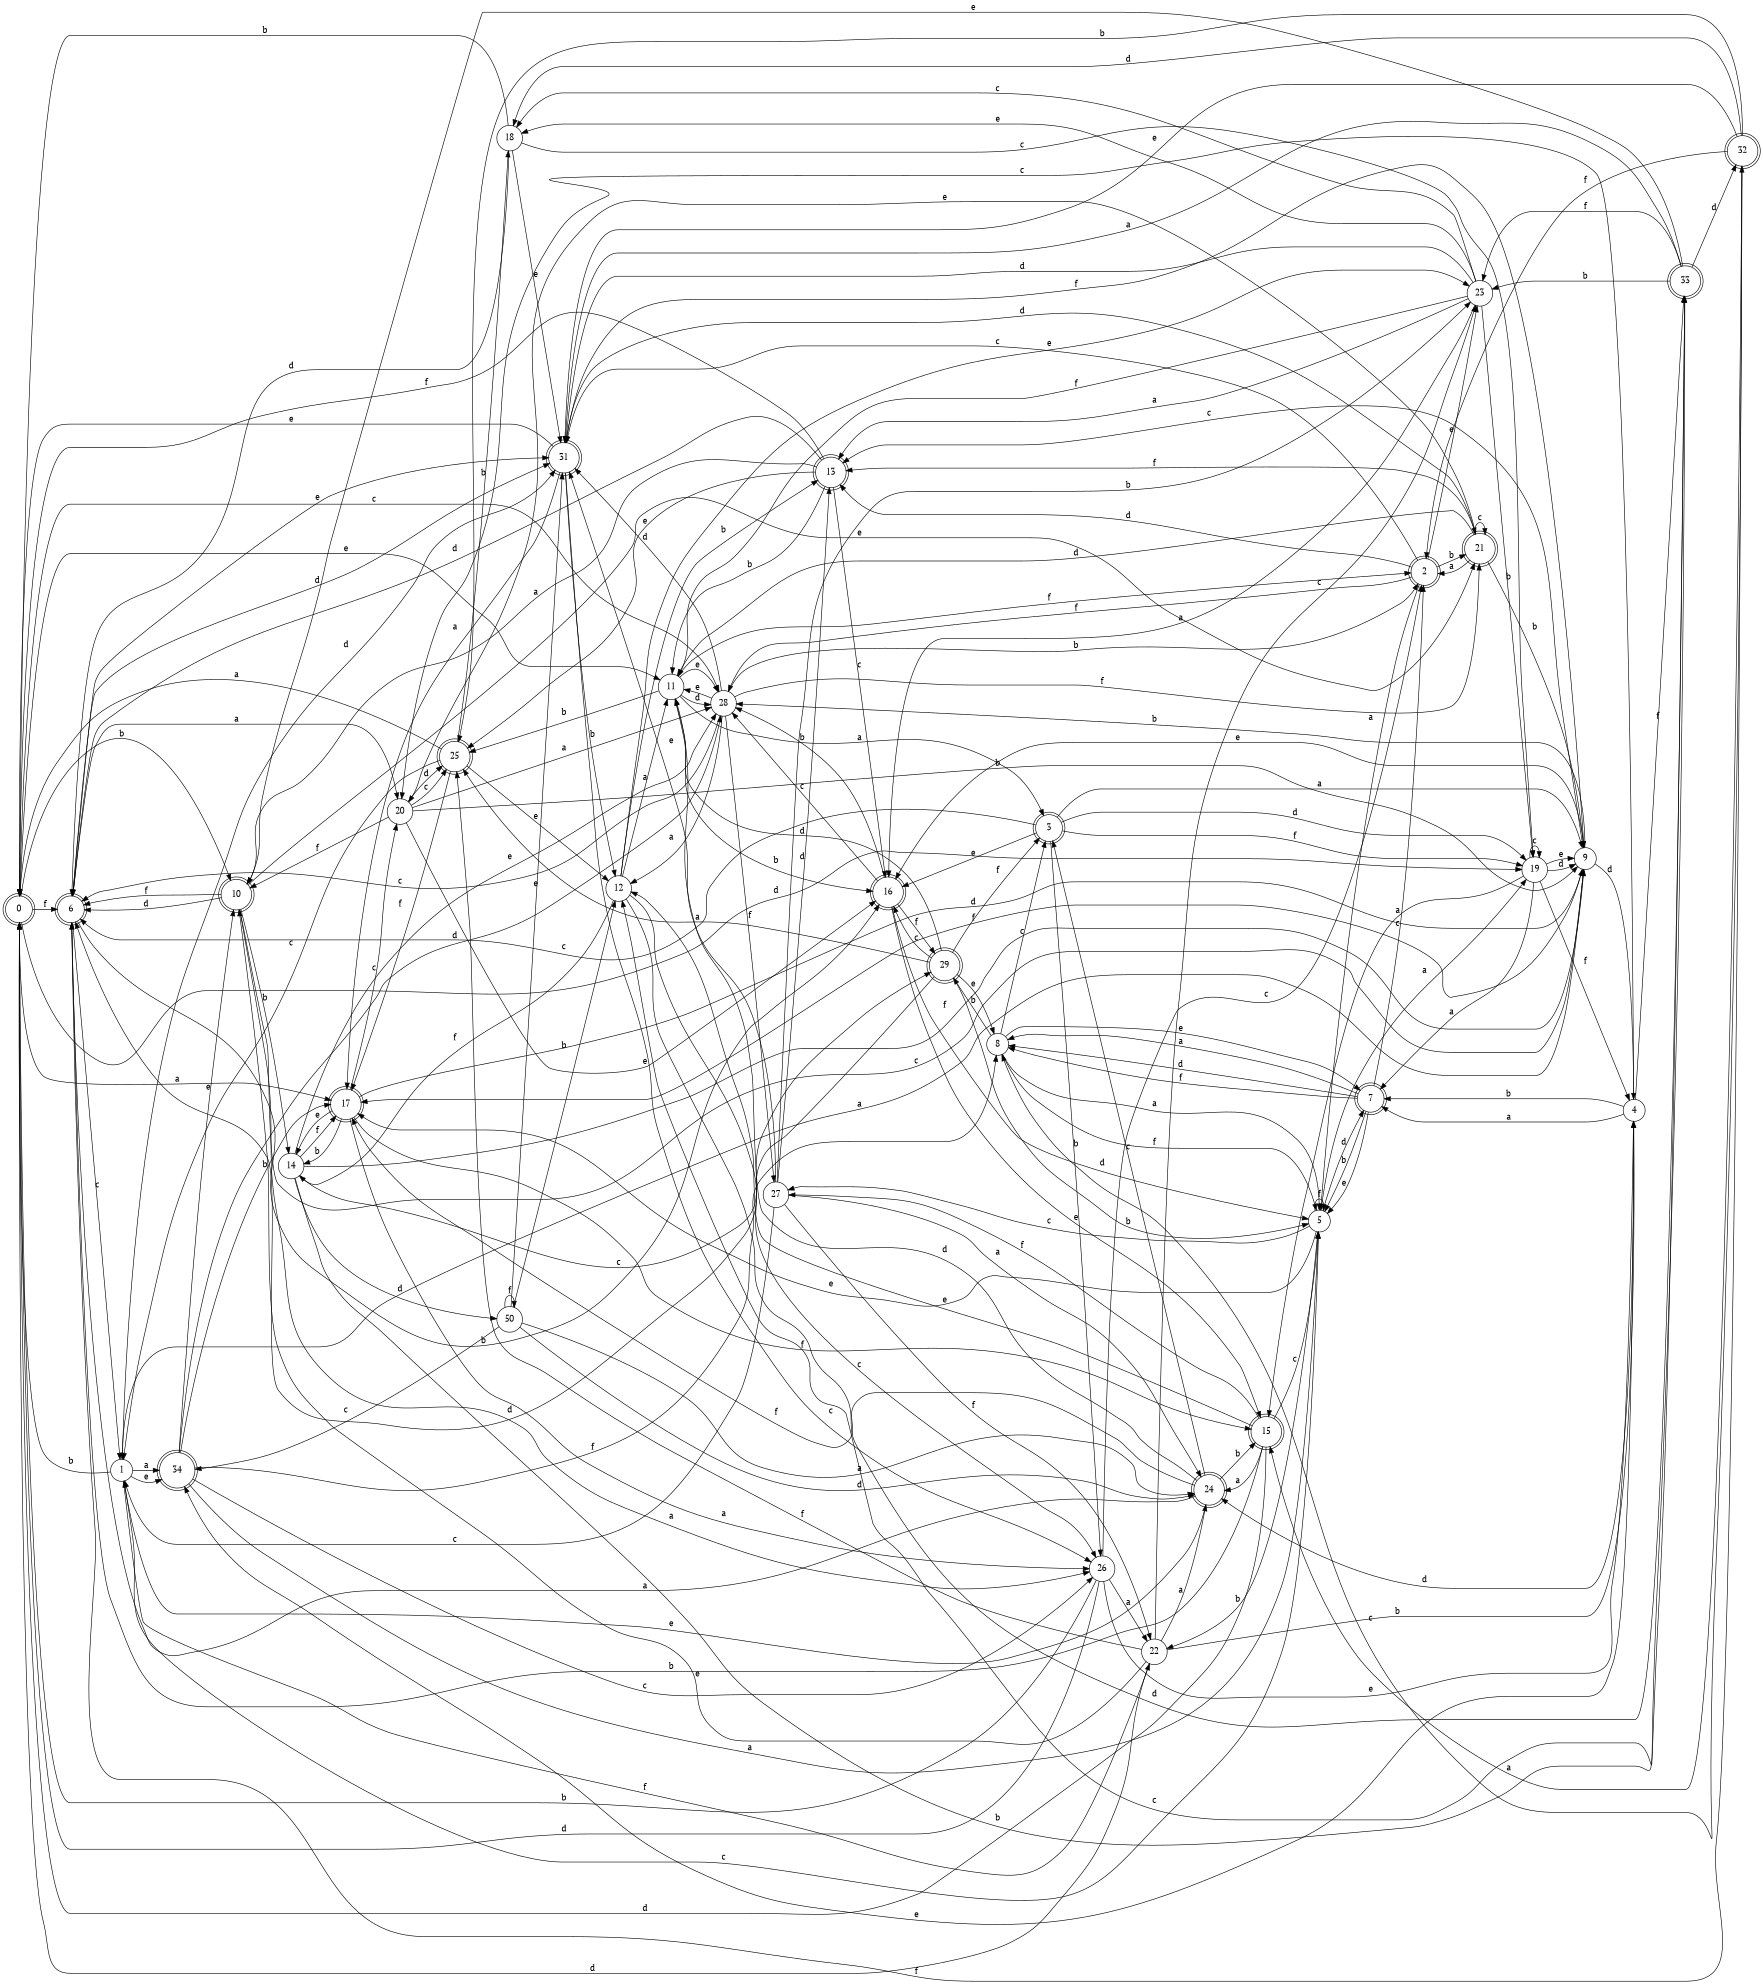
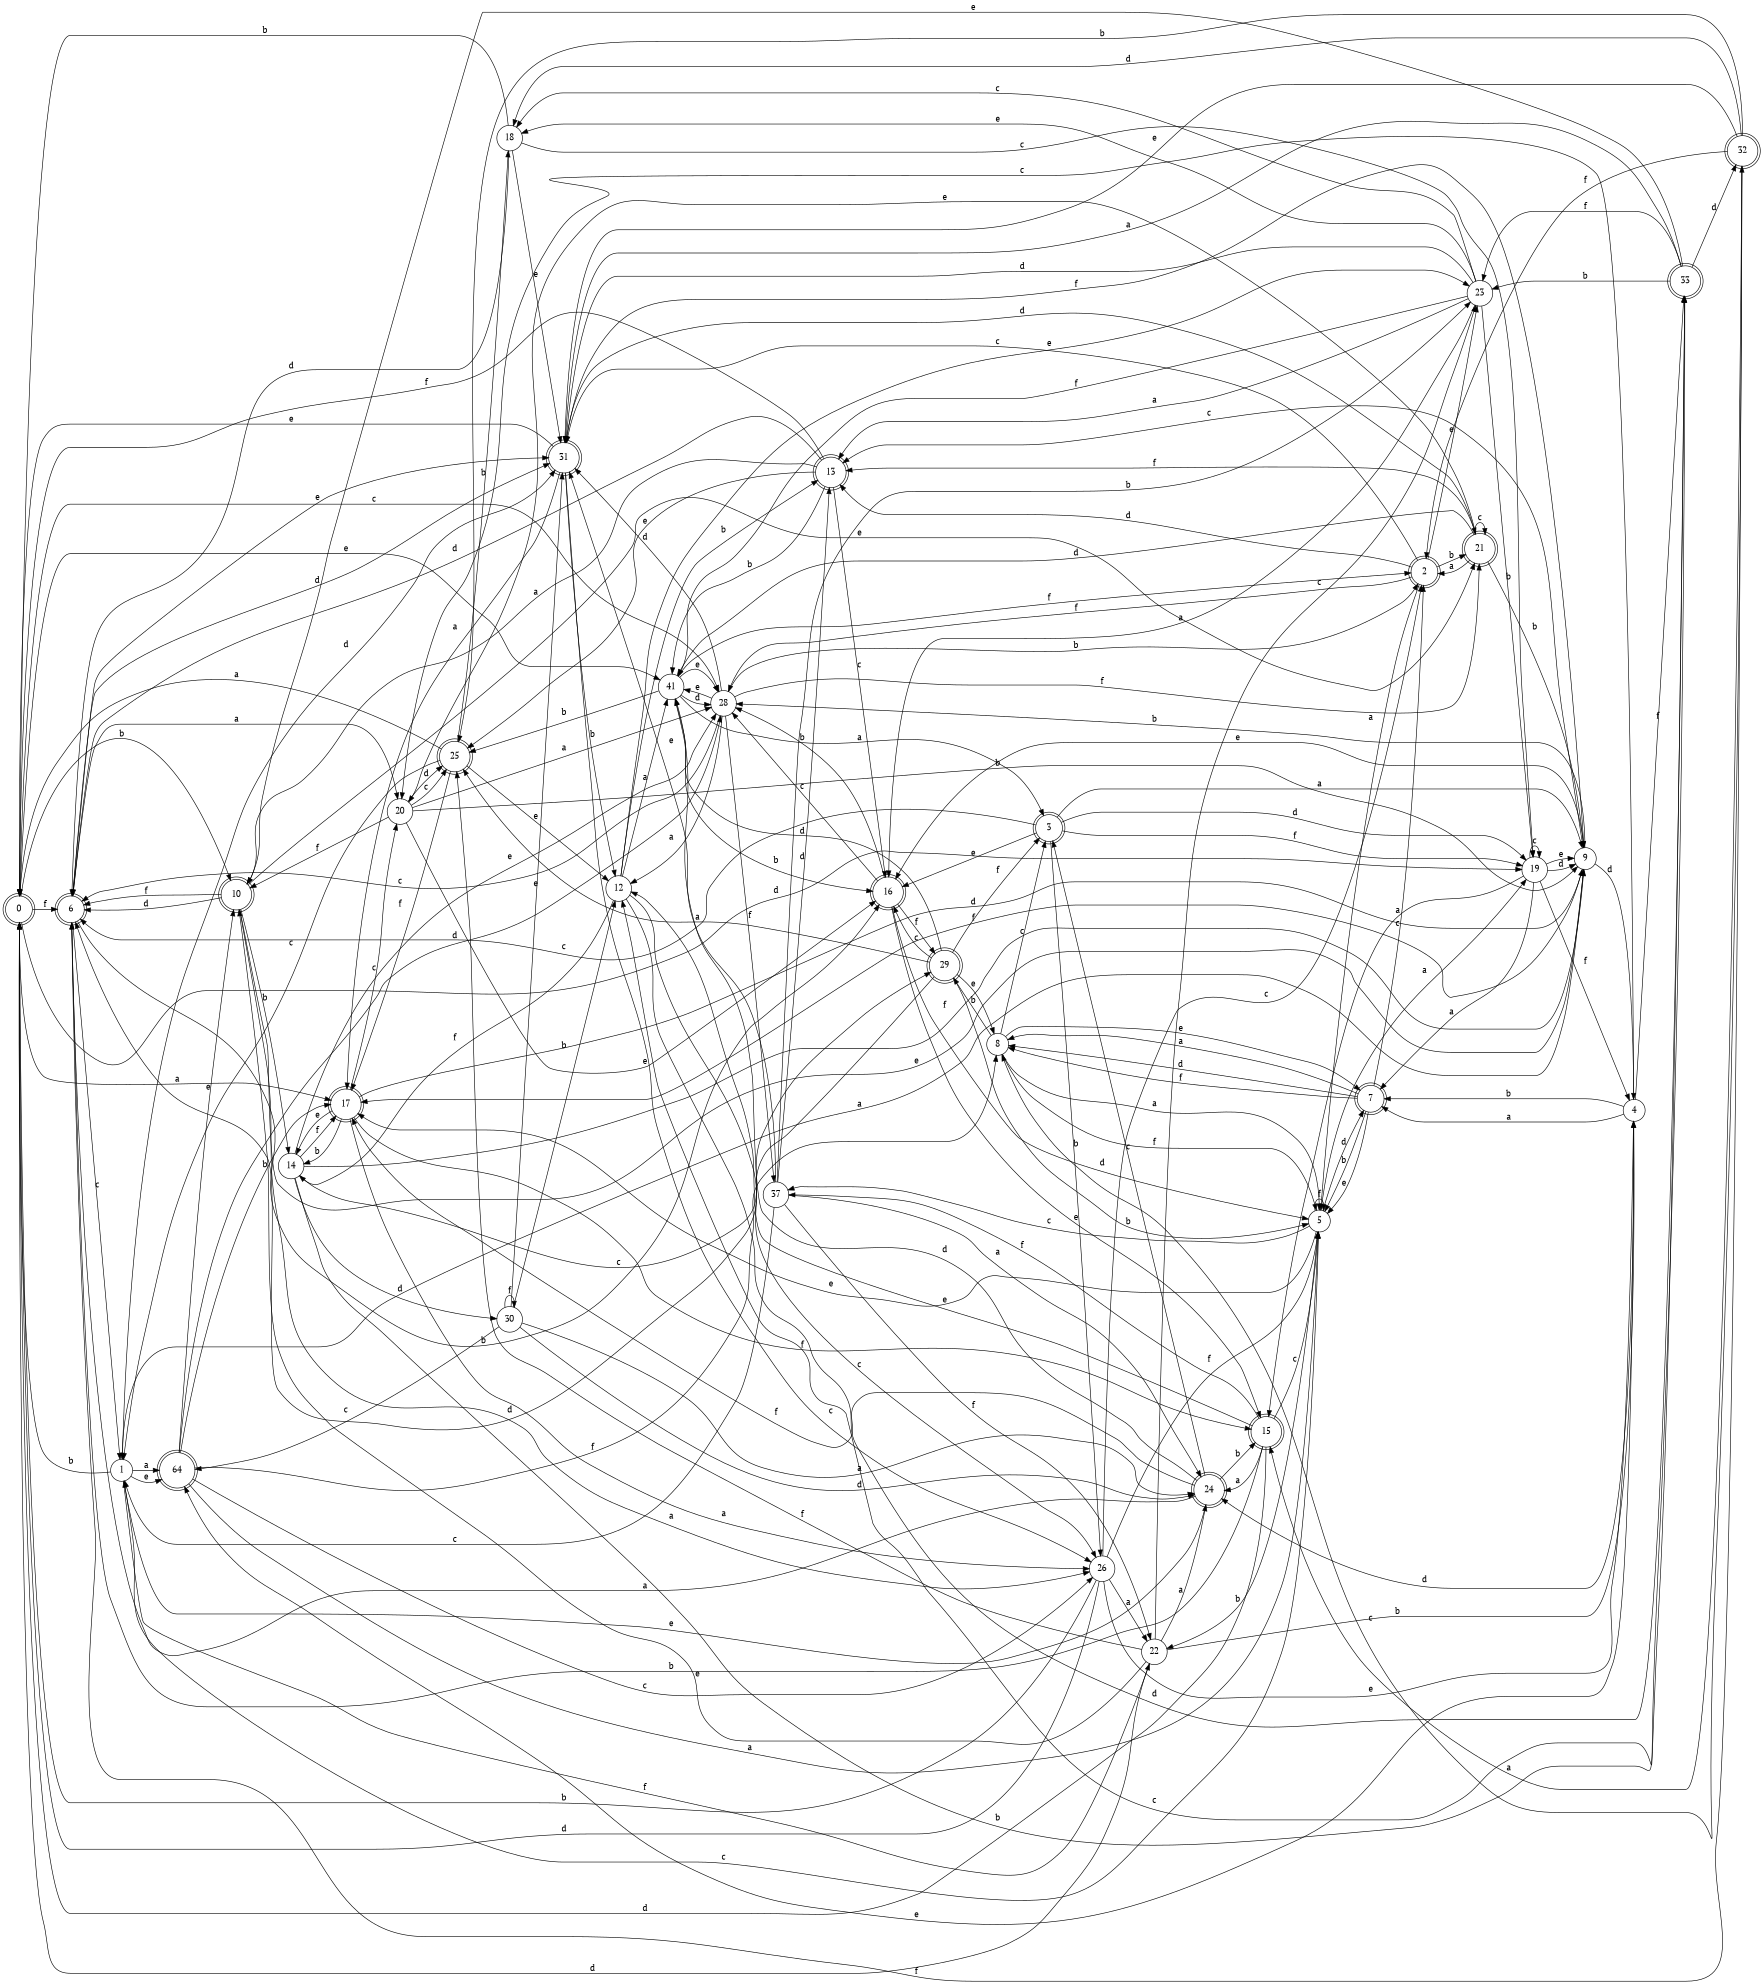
(671, 687) -> (671, 687)
(916, 1061) -> (916, 1061)
(776, 1195) -> (776, 1195)
(510, 1319) -> (510, 1319)
none -> (1200, 1386)
(177, 1470) -> (177, 1470)
